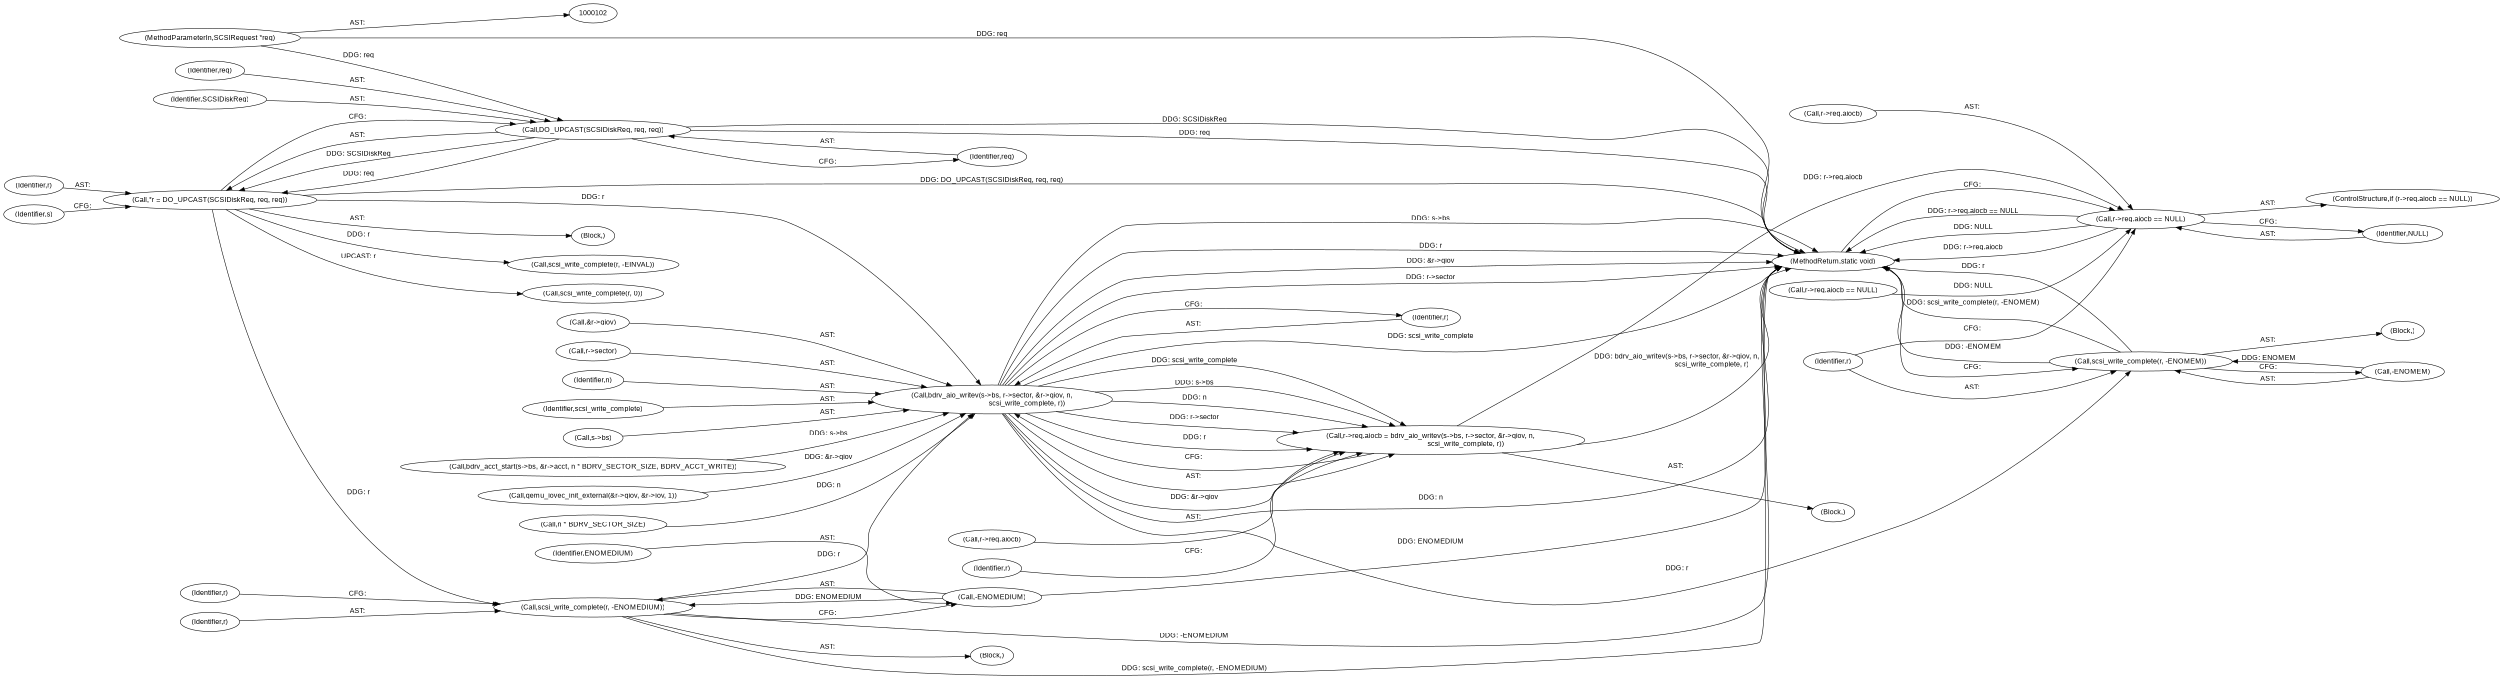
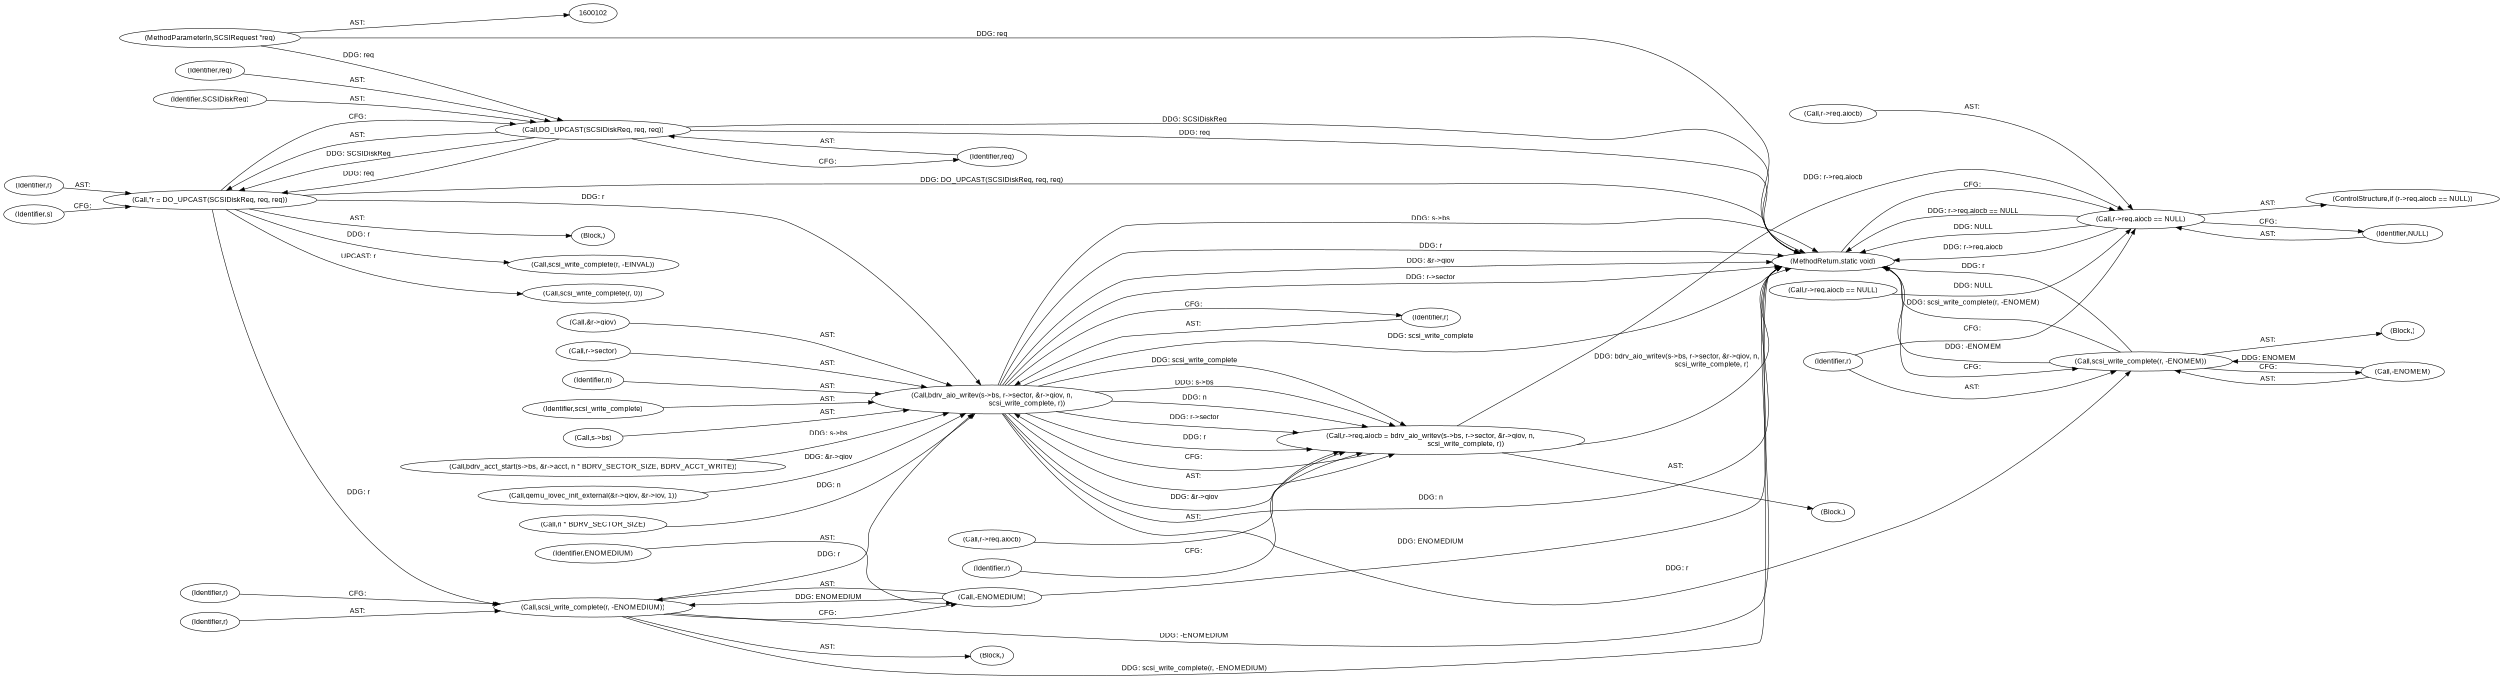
(593, 13) -> (593, 13)
